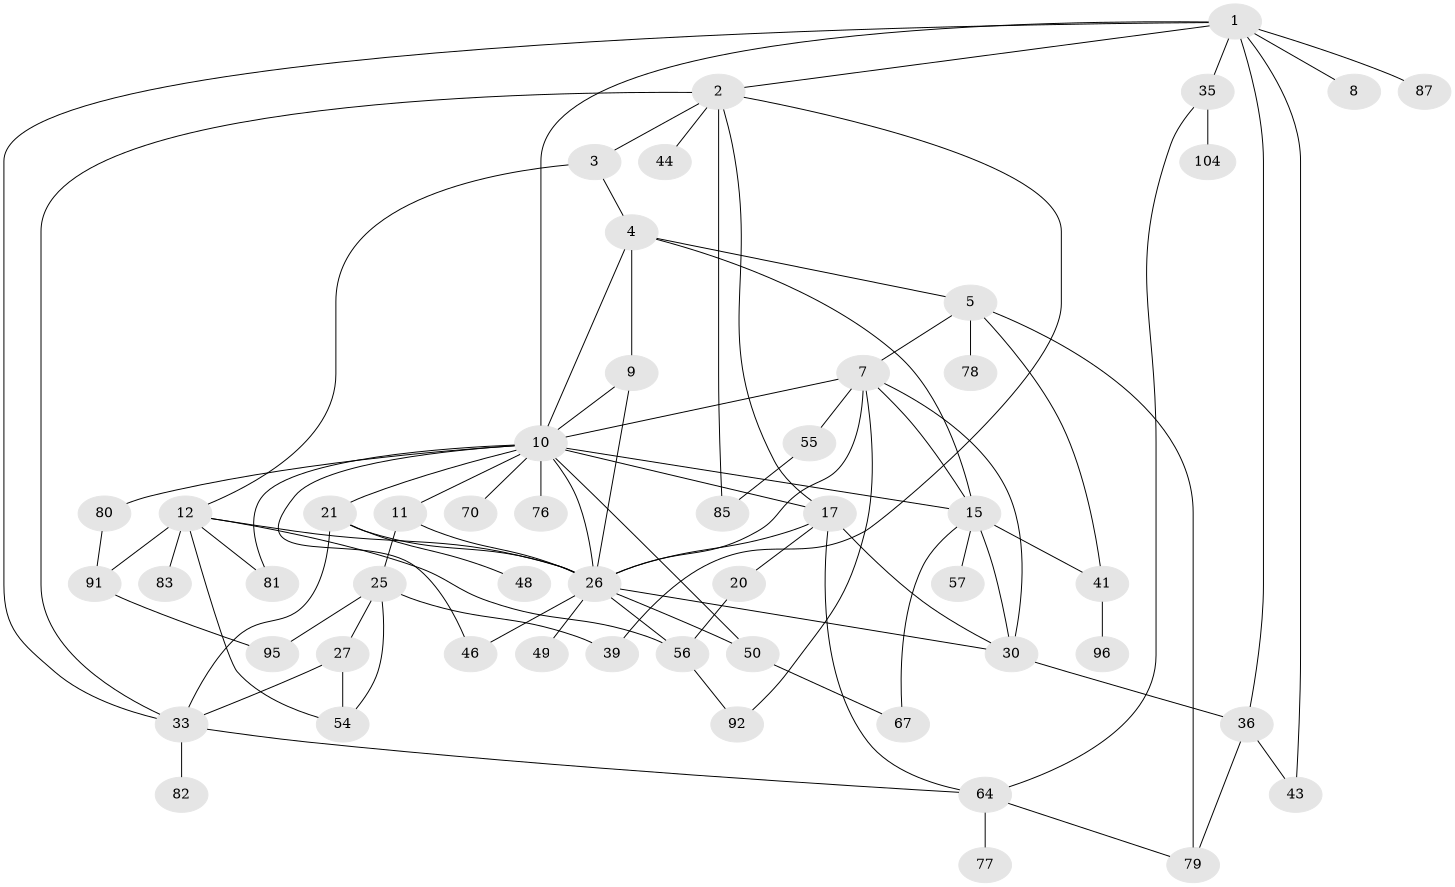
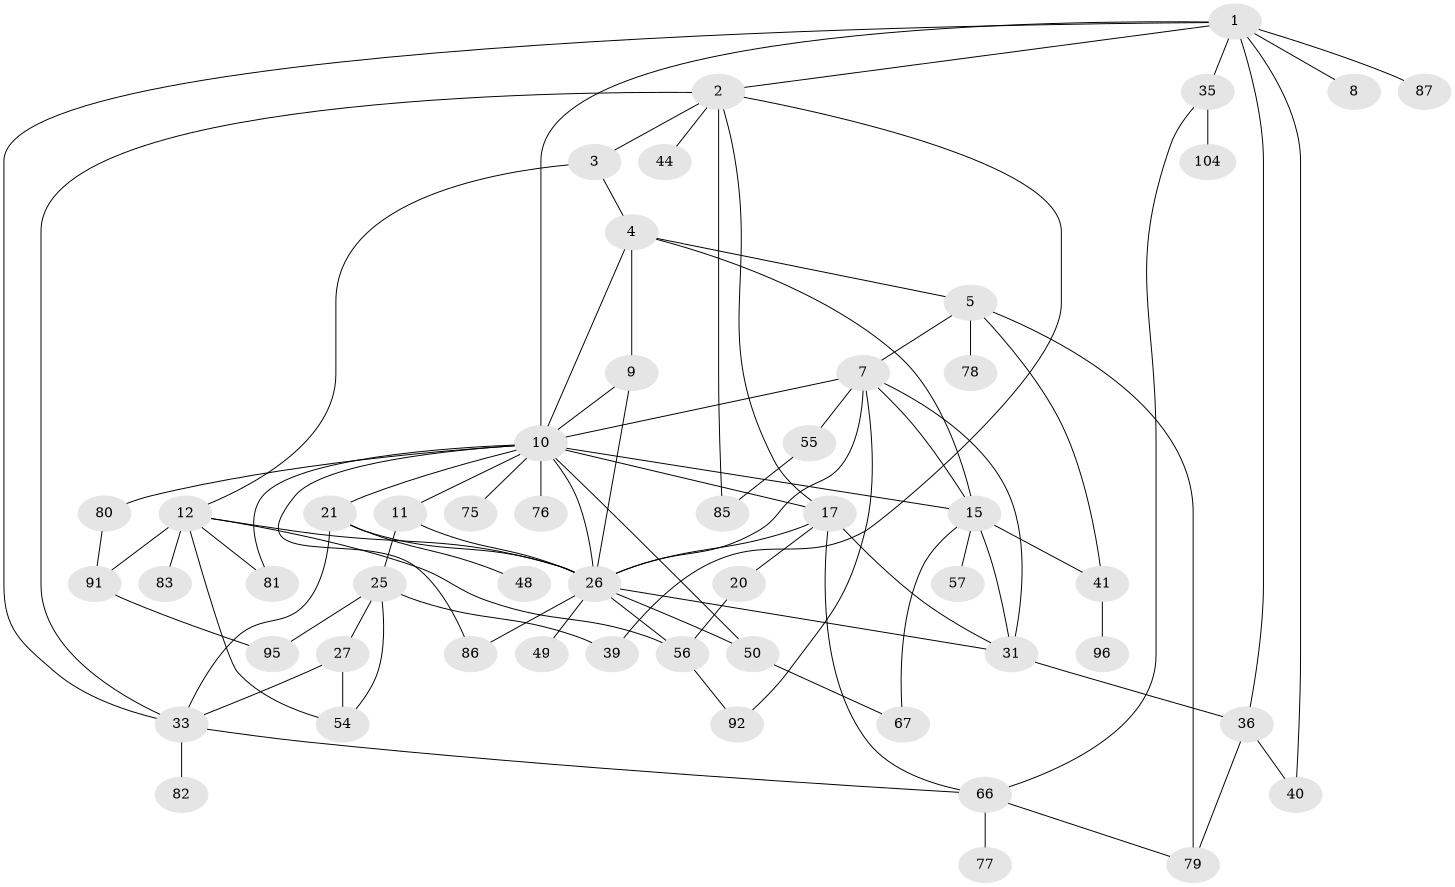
(471, 514) -> (471, 514)
(471, 654) -> (471, 654)
(1012, 654) -> (1012, 654)
(985, 795) -> (985, 795)
(1296, 795) -> (1296, 795)
